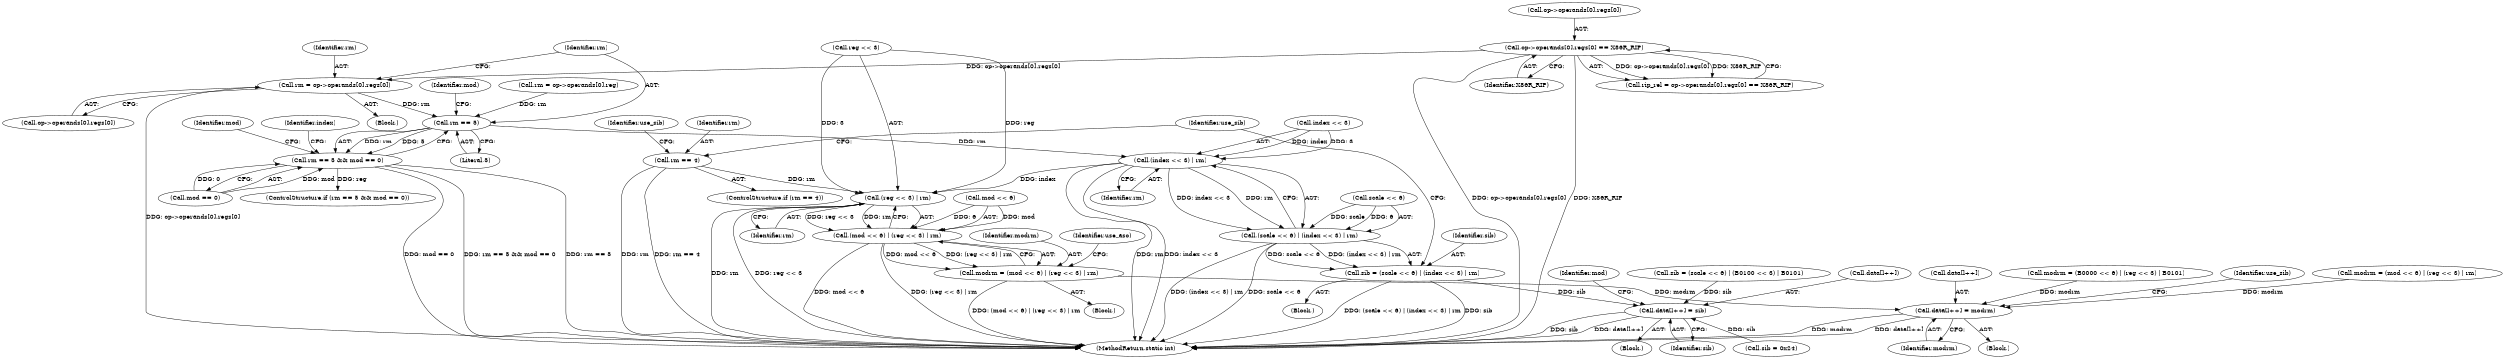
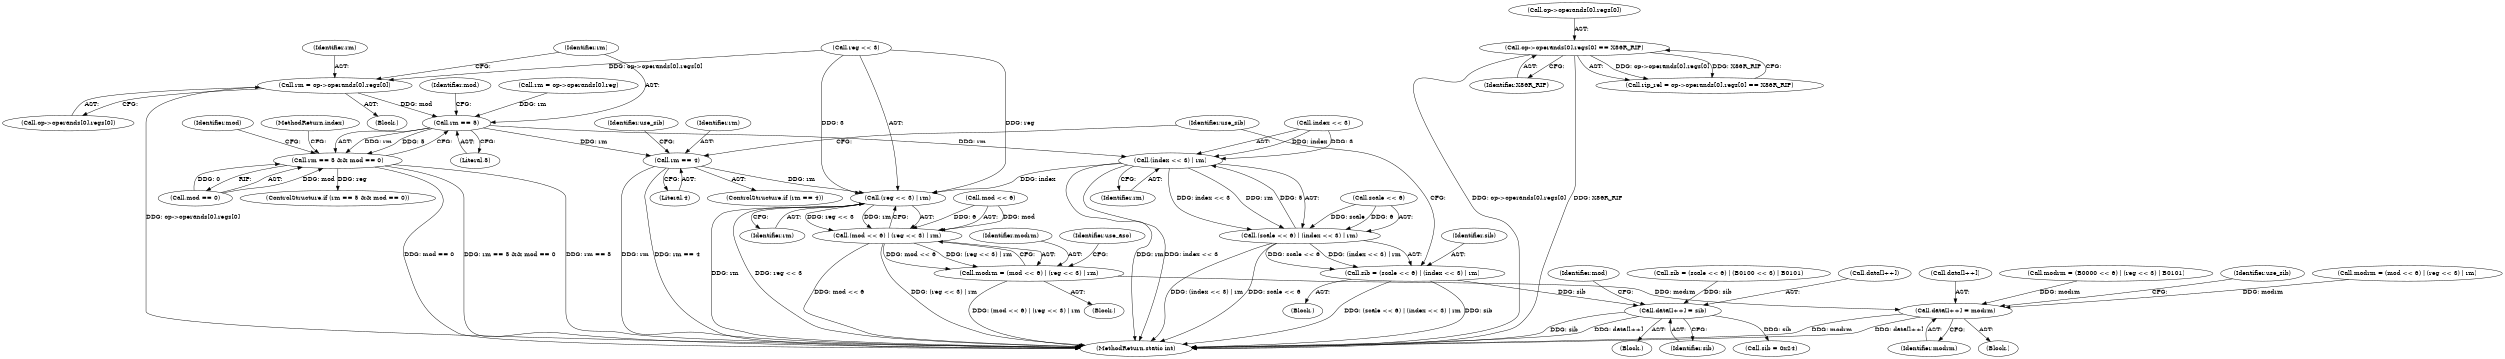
(938, 64) -> (608, 64)
(416, 104) -> (416, 104)
(310, 123) -> (310, 123)
none -> (565, 142)
(246, 179) -> (246, 179)
none -> (675, 198)
(1291, 198) -> (1291, 198)
(1725, 331) -> (1742, 321)
